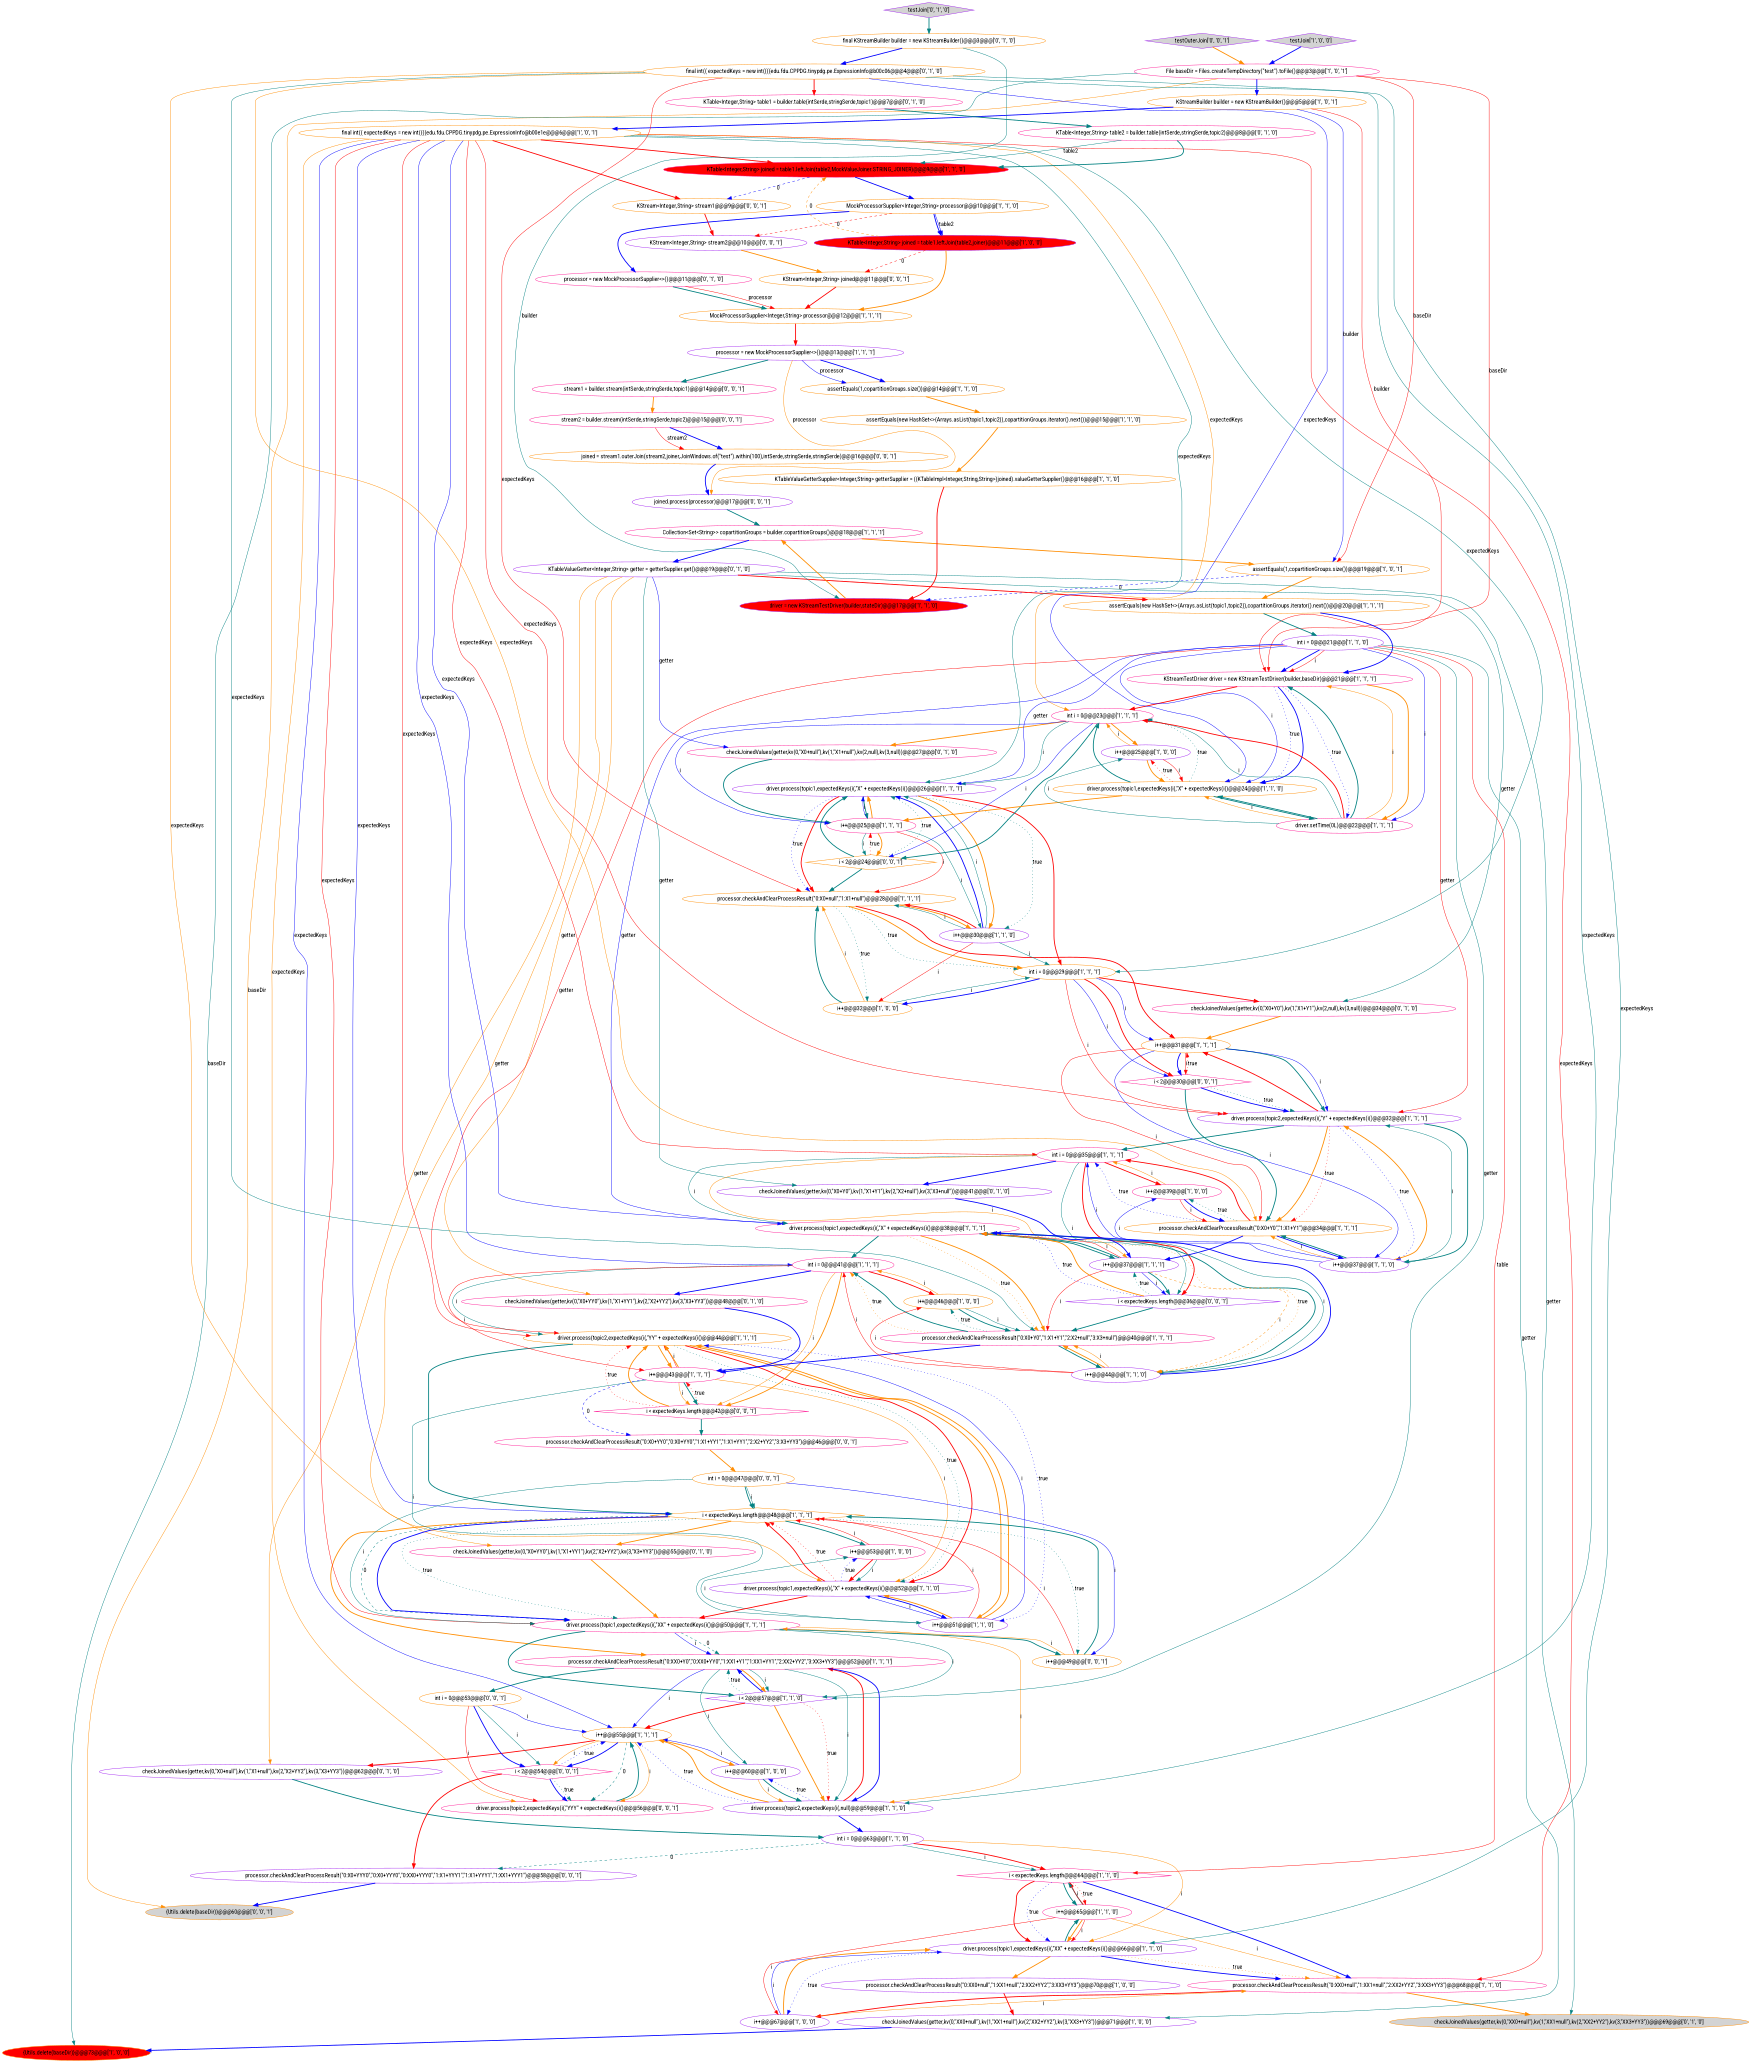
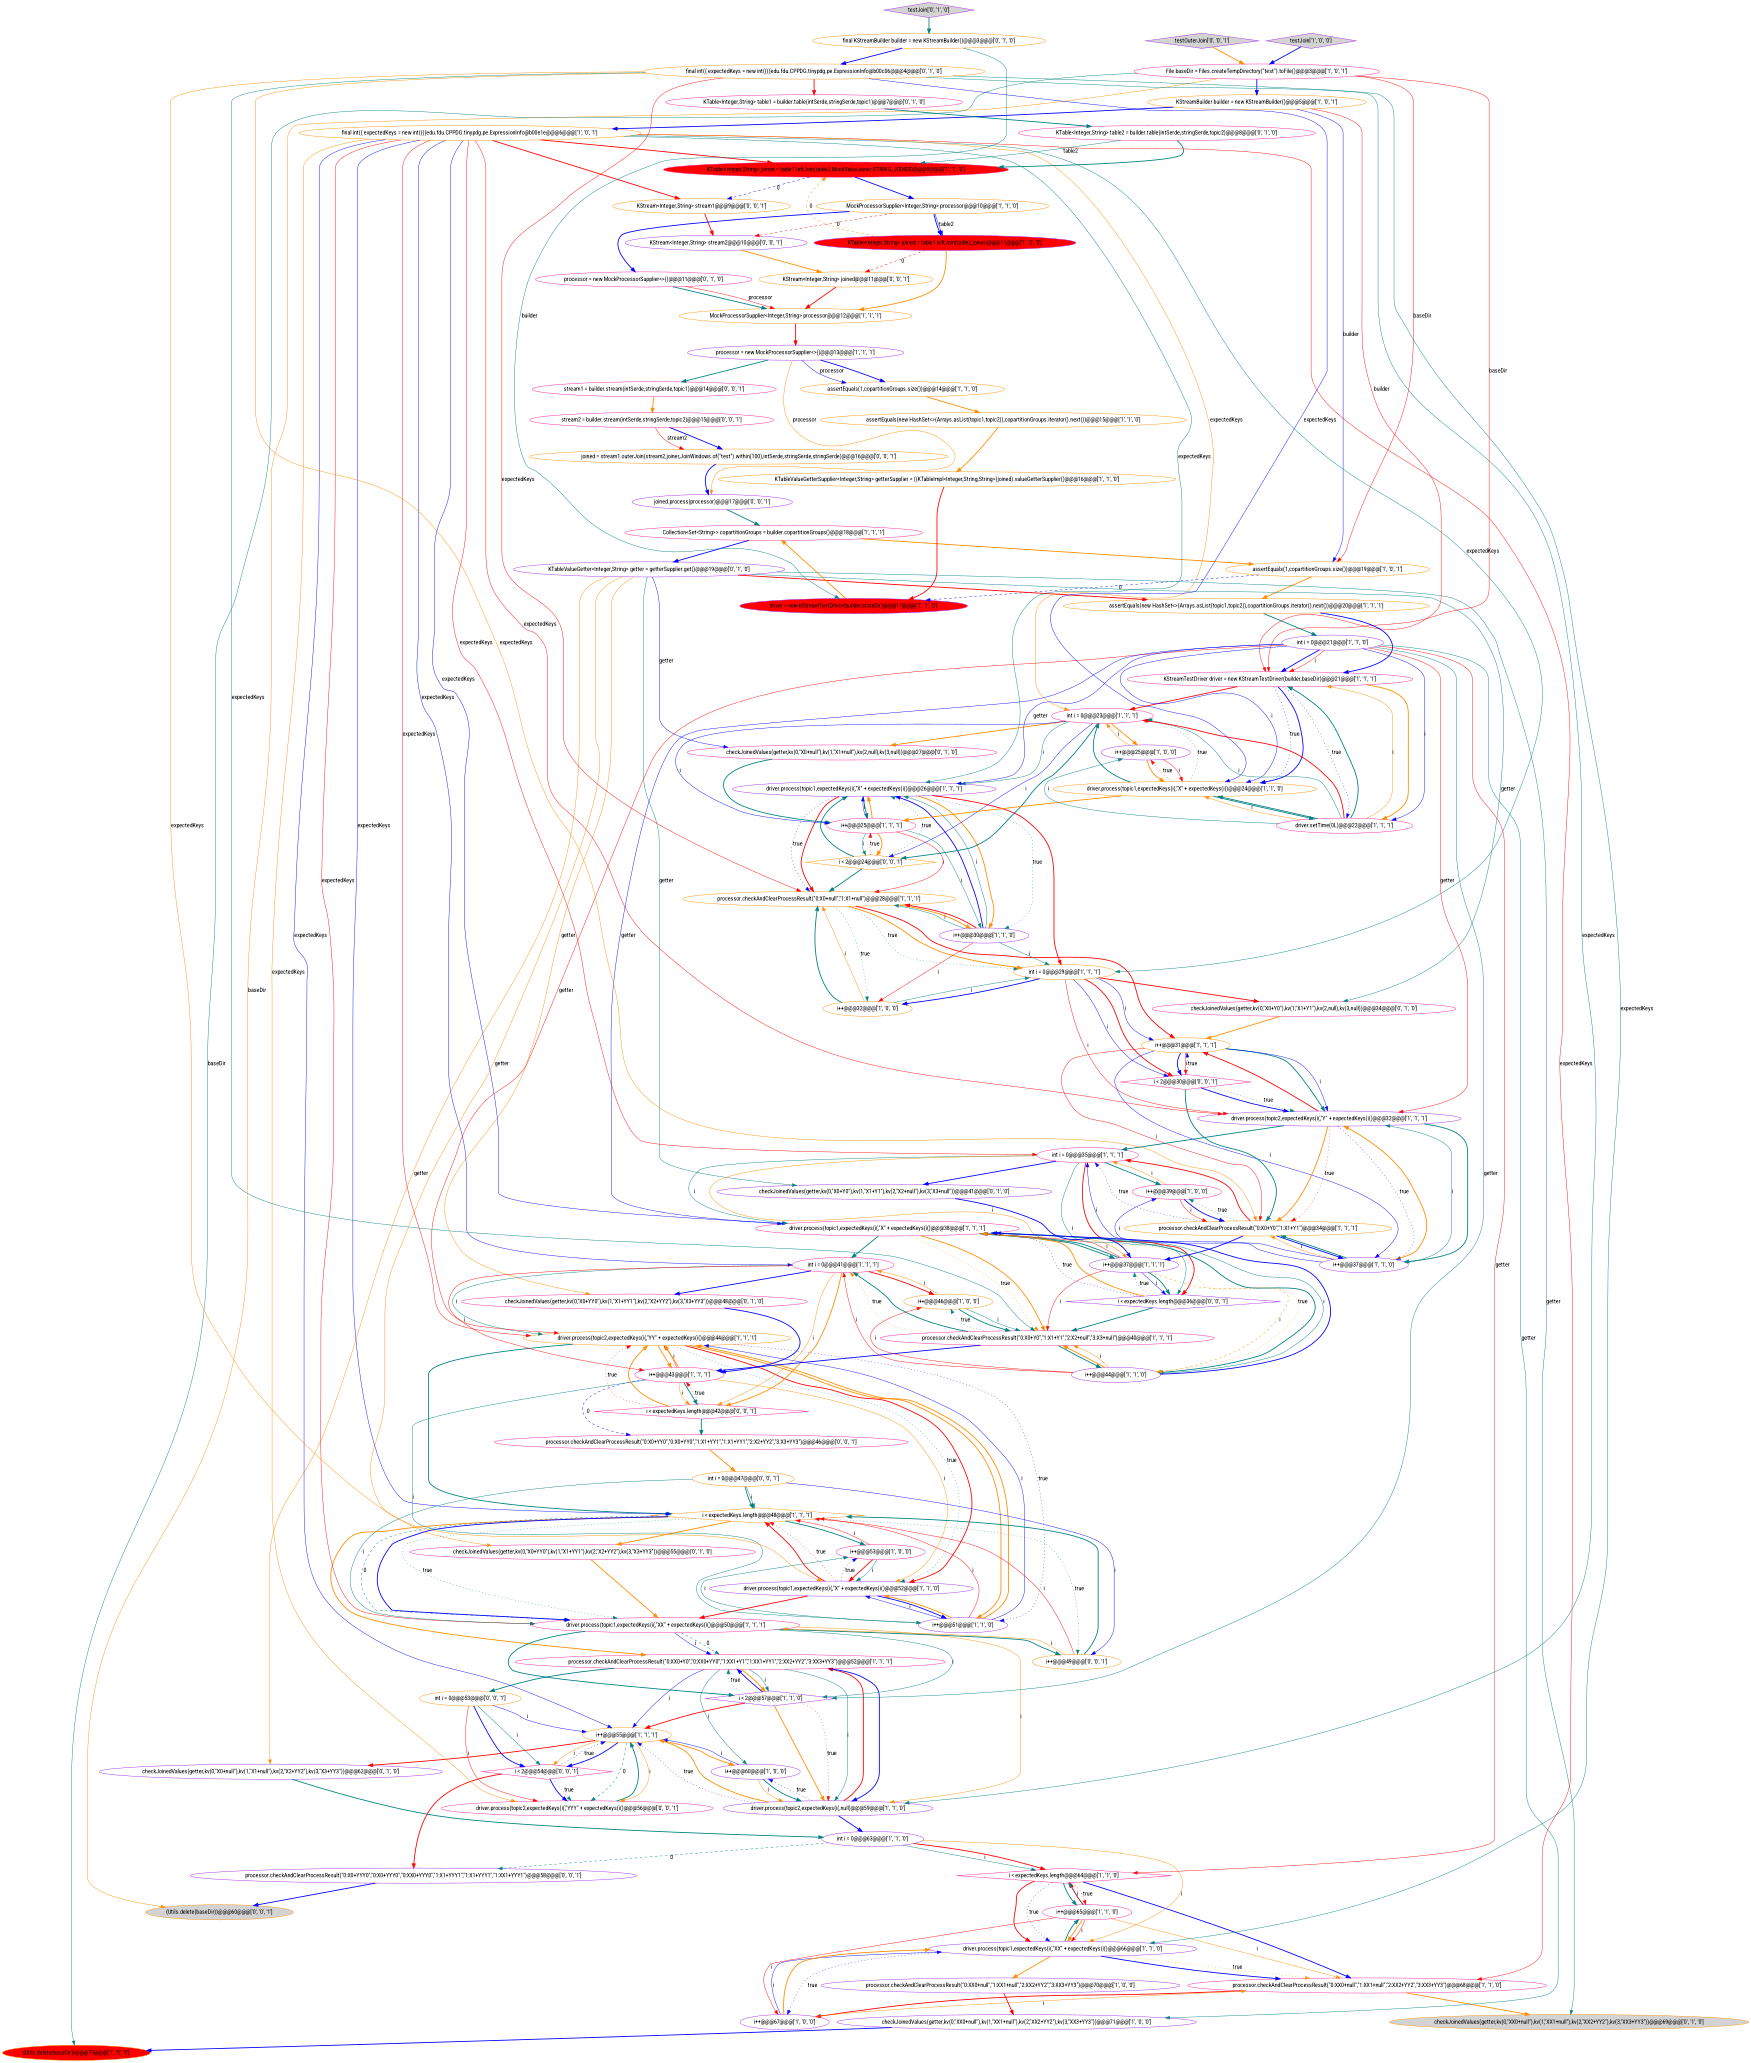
(1188, 1066) -> (1188, 1066)
(1130, 1173) -> (1130, 1173)
(1503, 1265) -> (1503, 1265)
